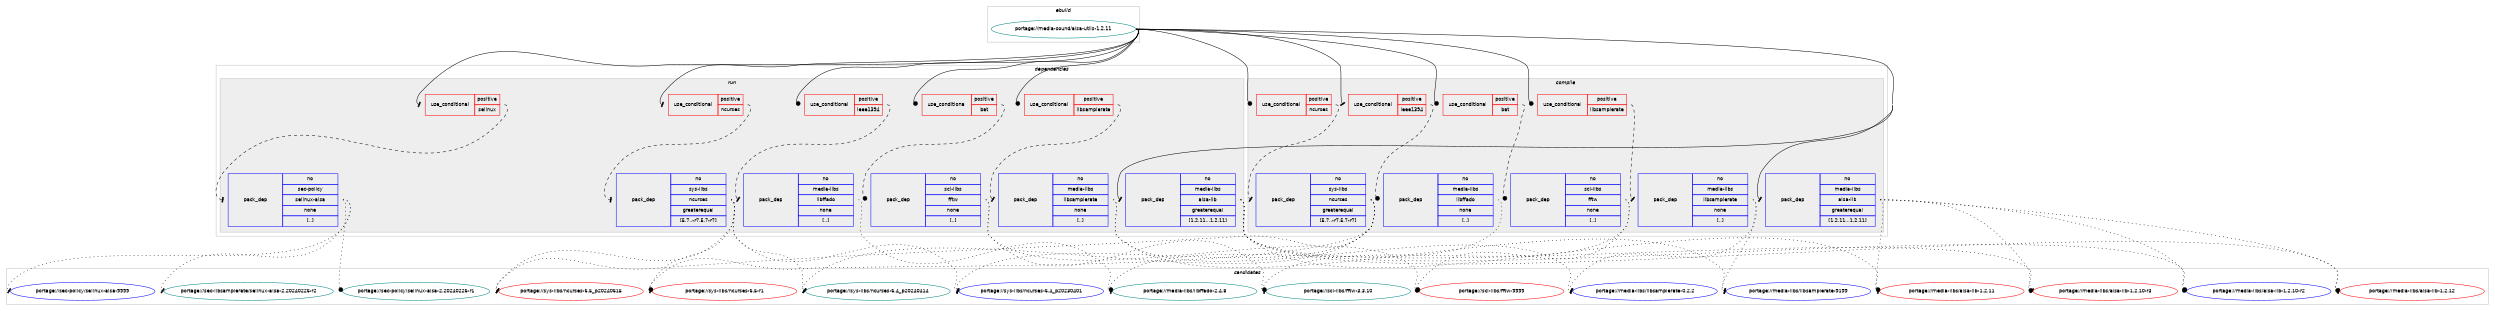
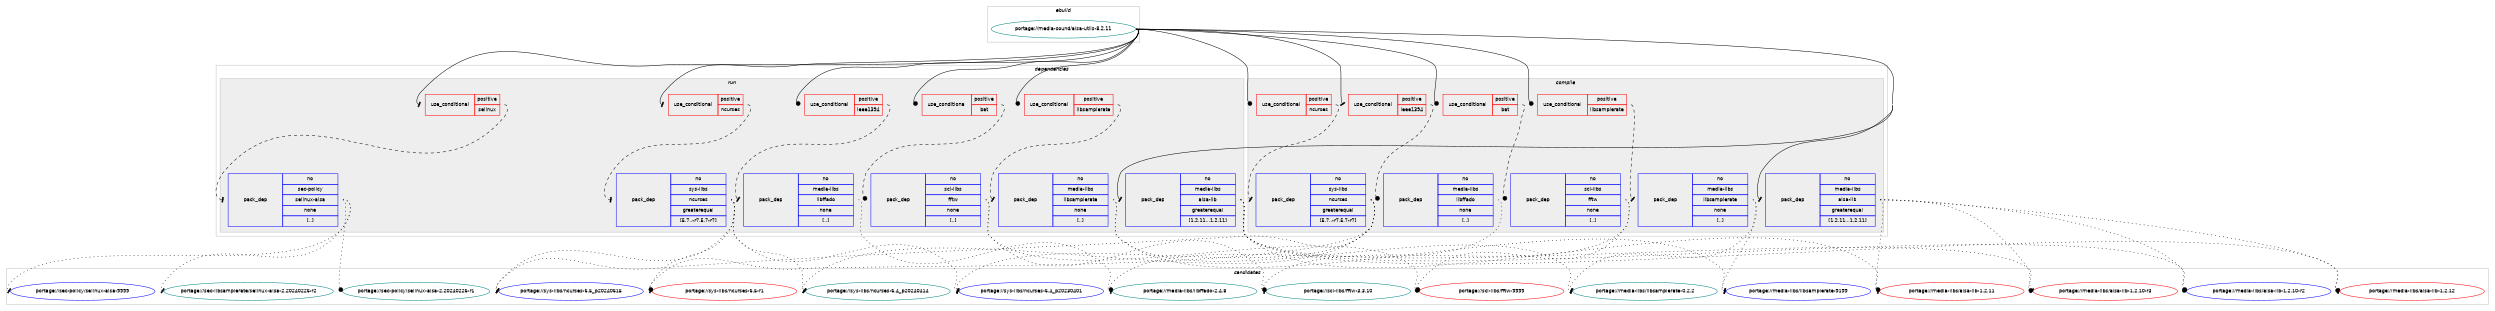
(1063, 29) -> (1063, 29)
(571, 291) -> (571, 291)
(1645, 291) -> (1645, 291)
